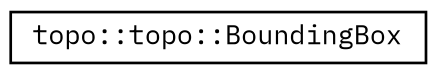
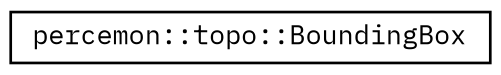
(218, 38) -> (251, 38)
